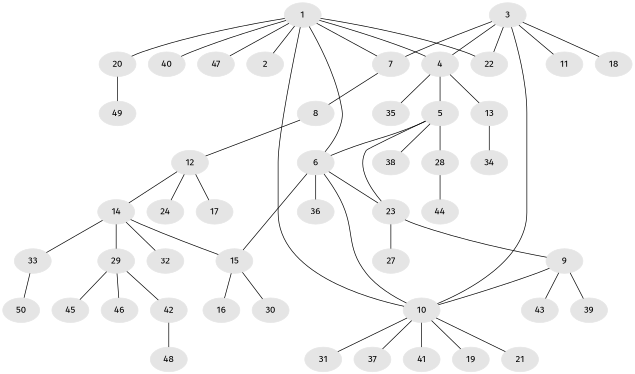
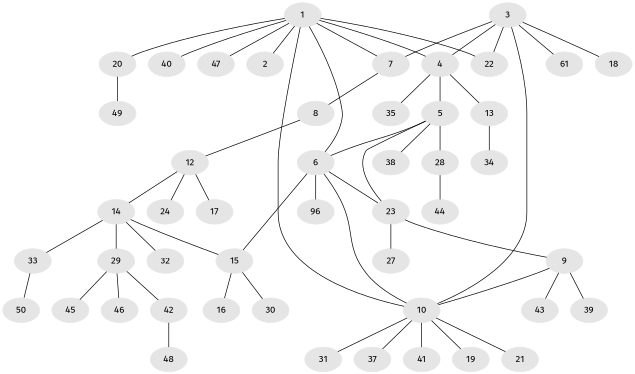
(564, 64) -> (564, 64)
(316, 212) -> (316, 212)
